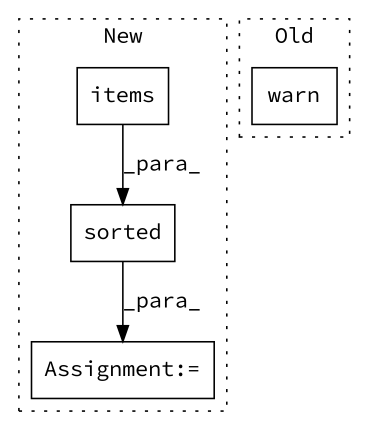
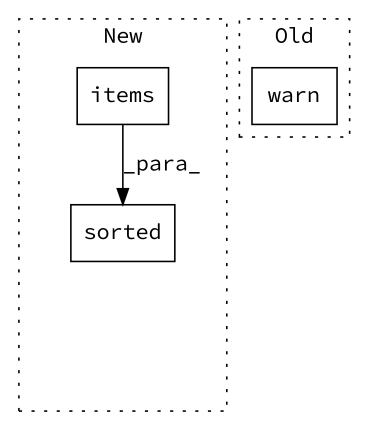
(123, 370) -> none
